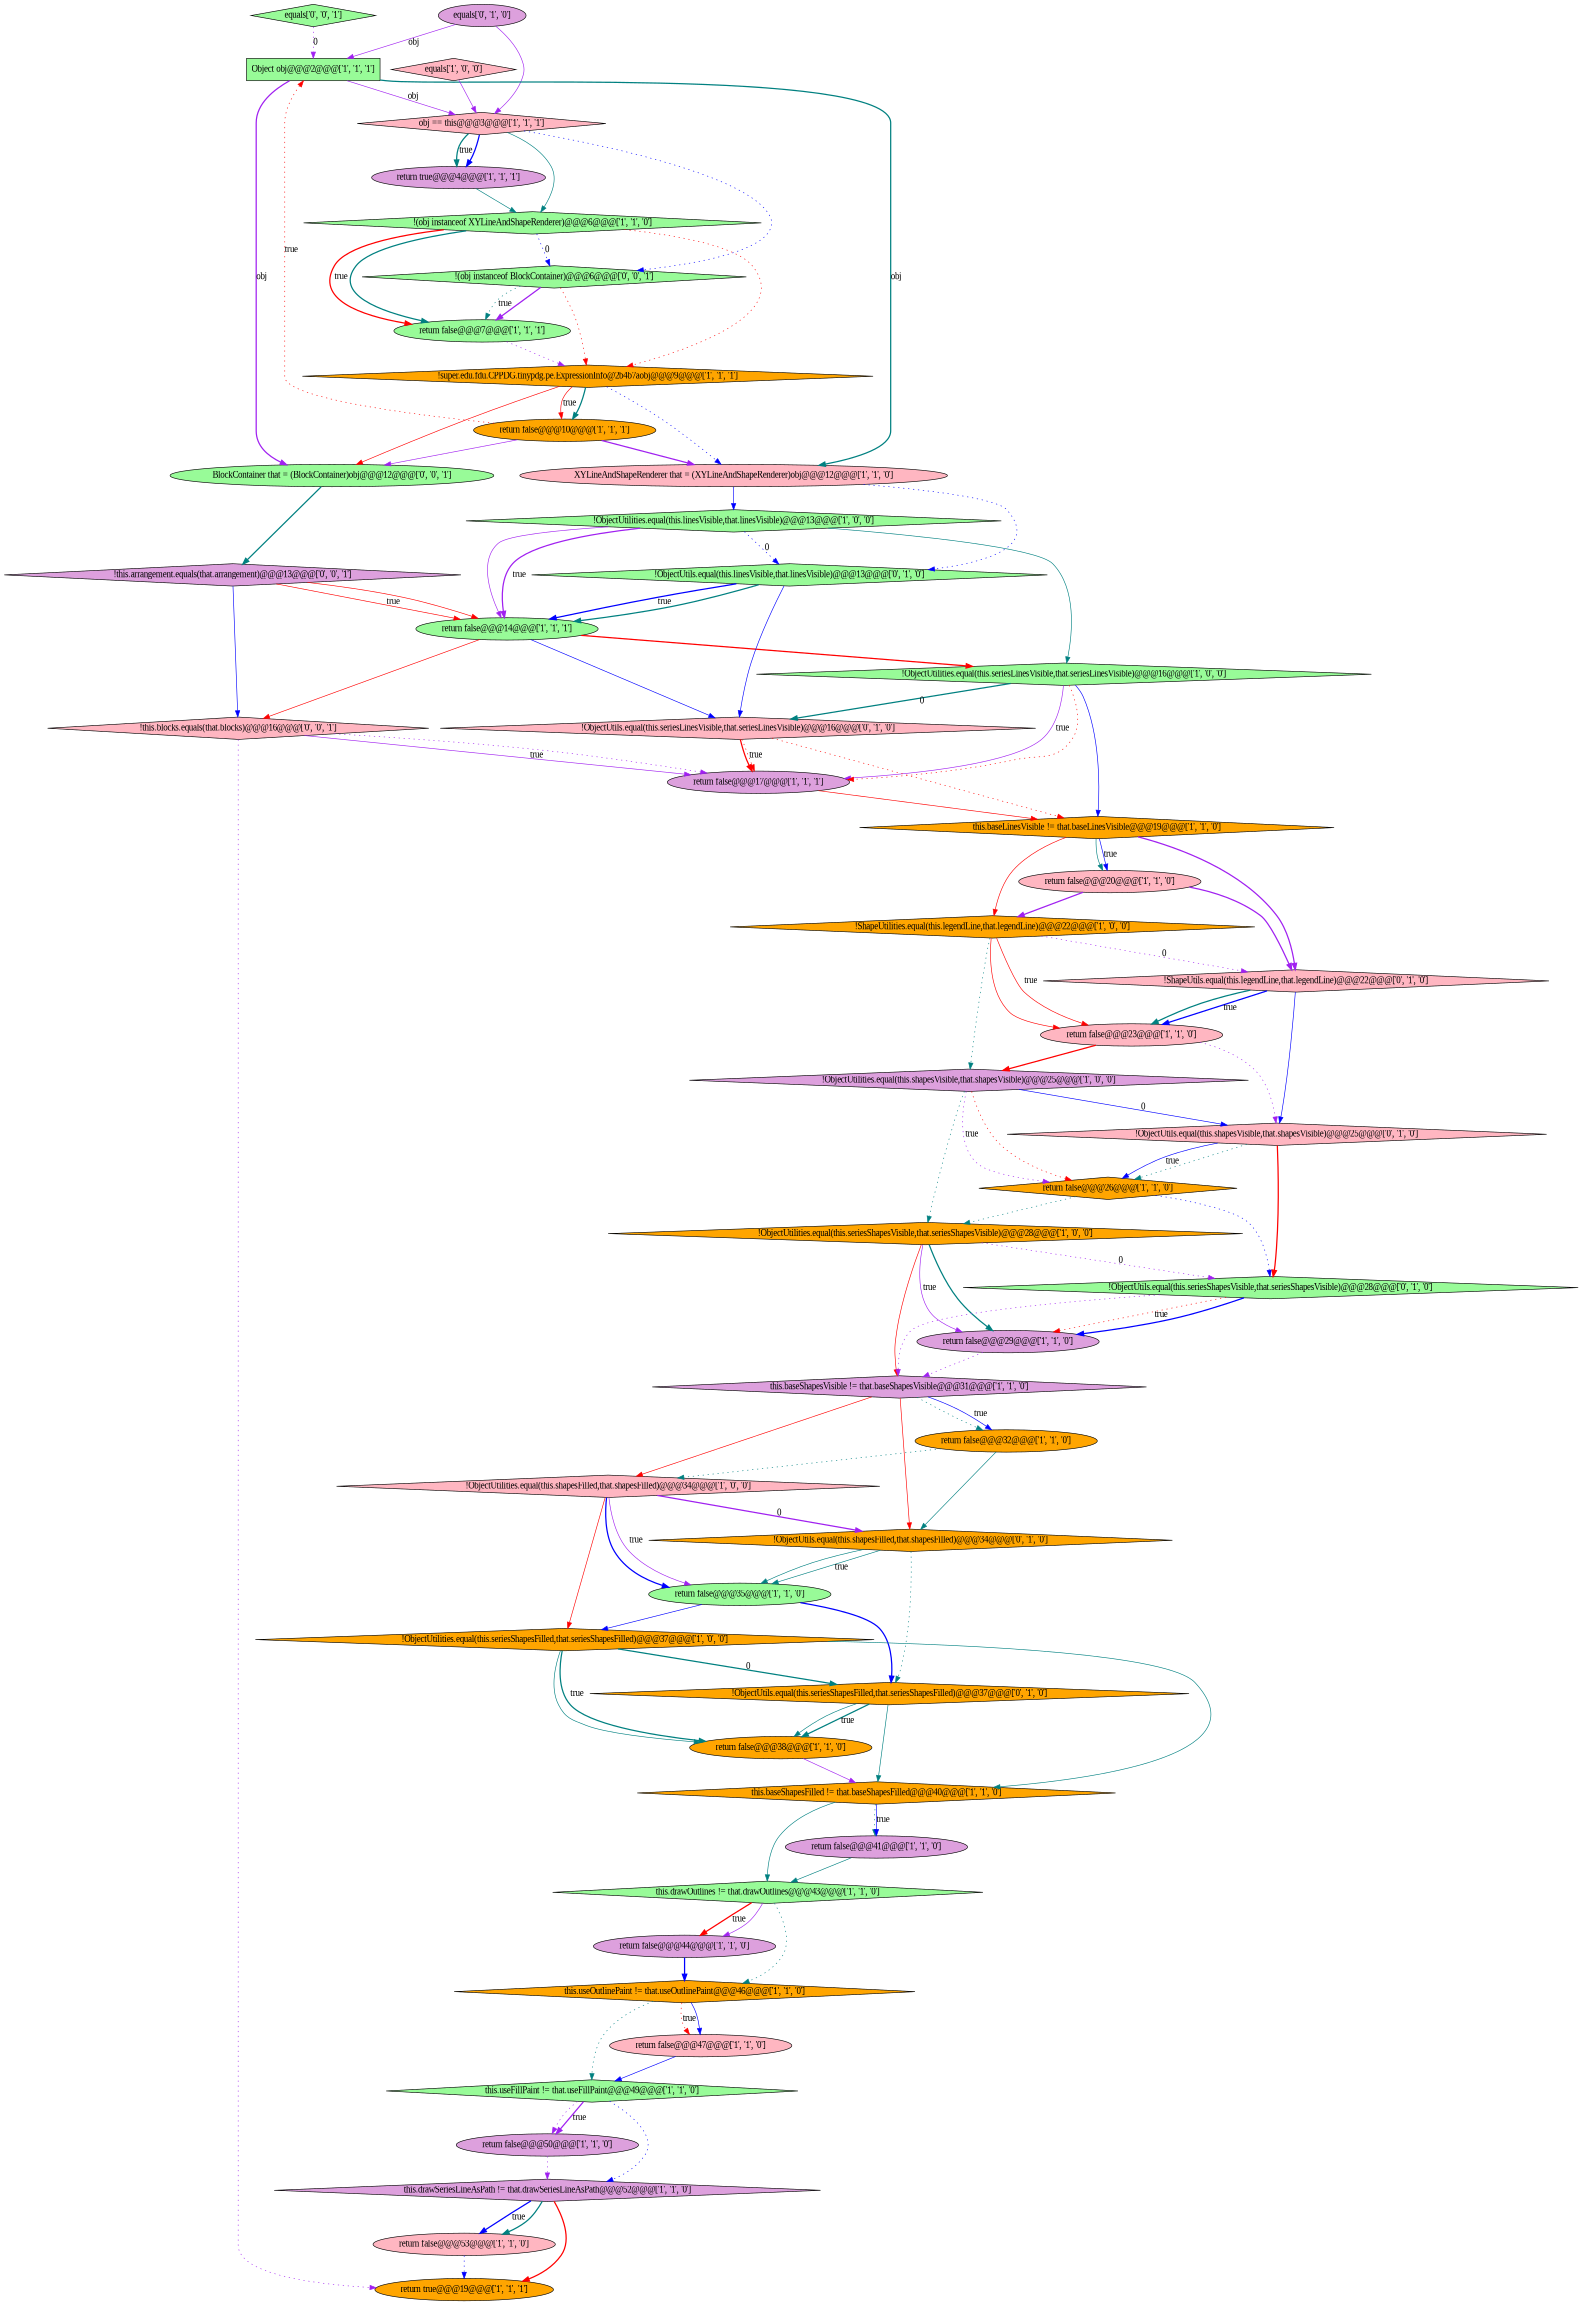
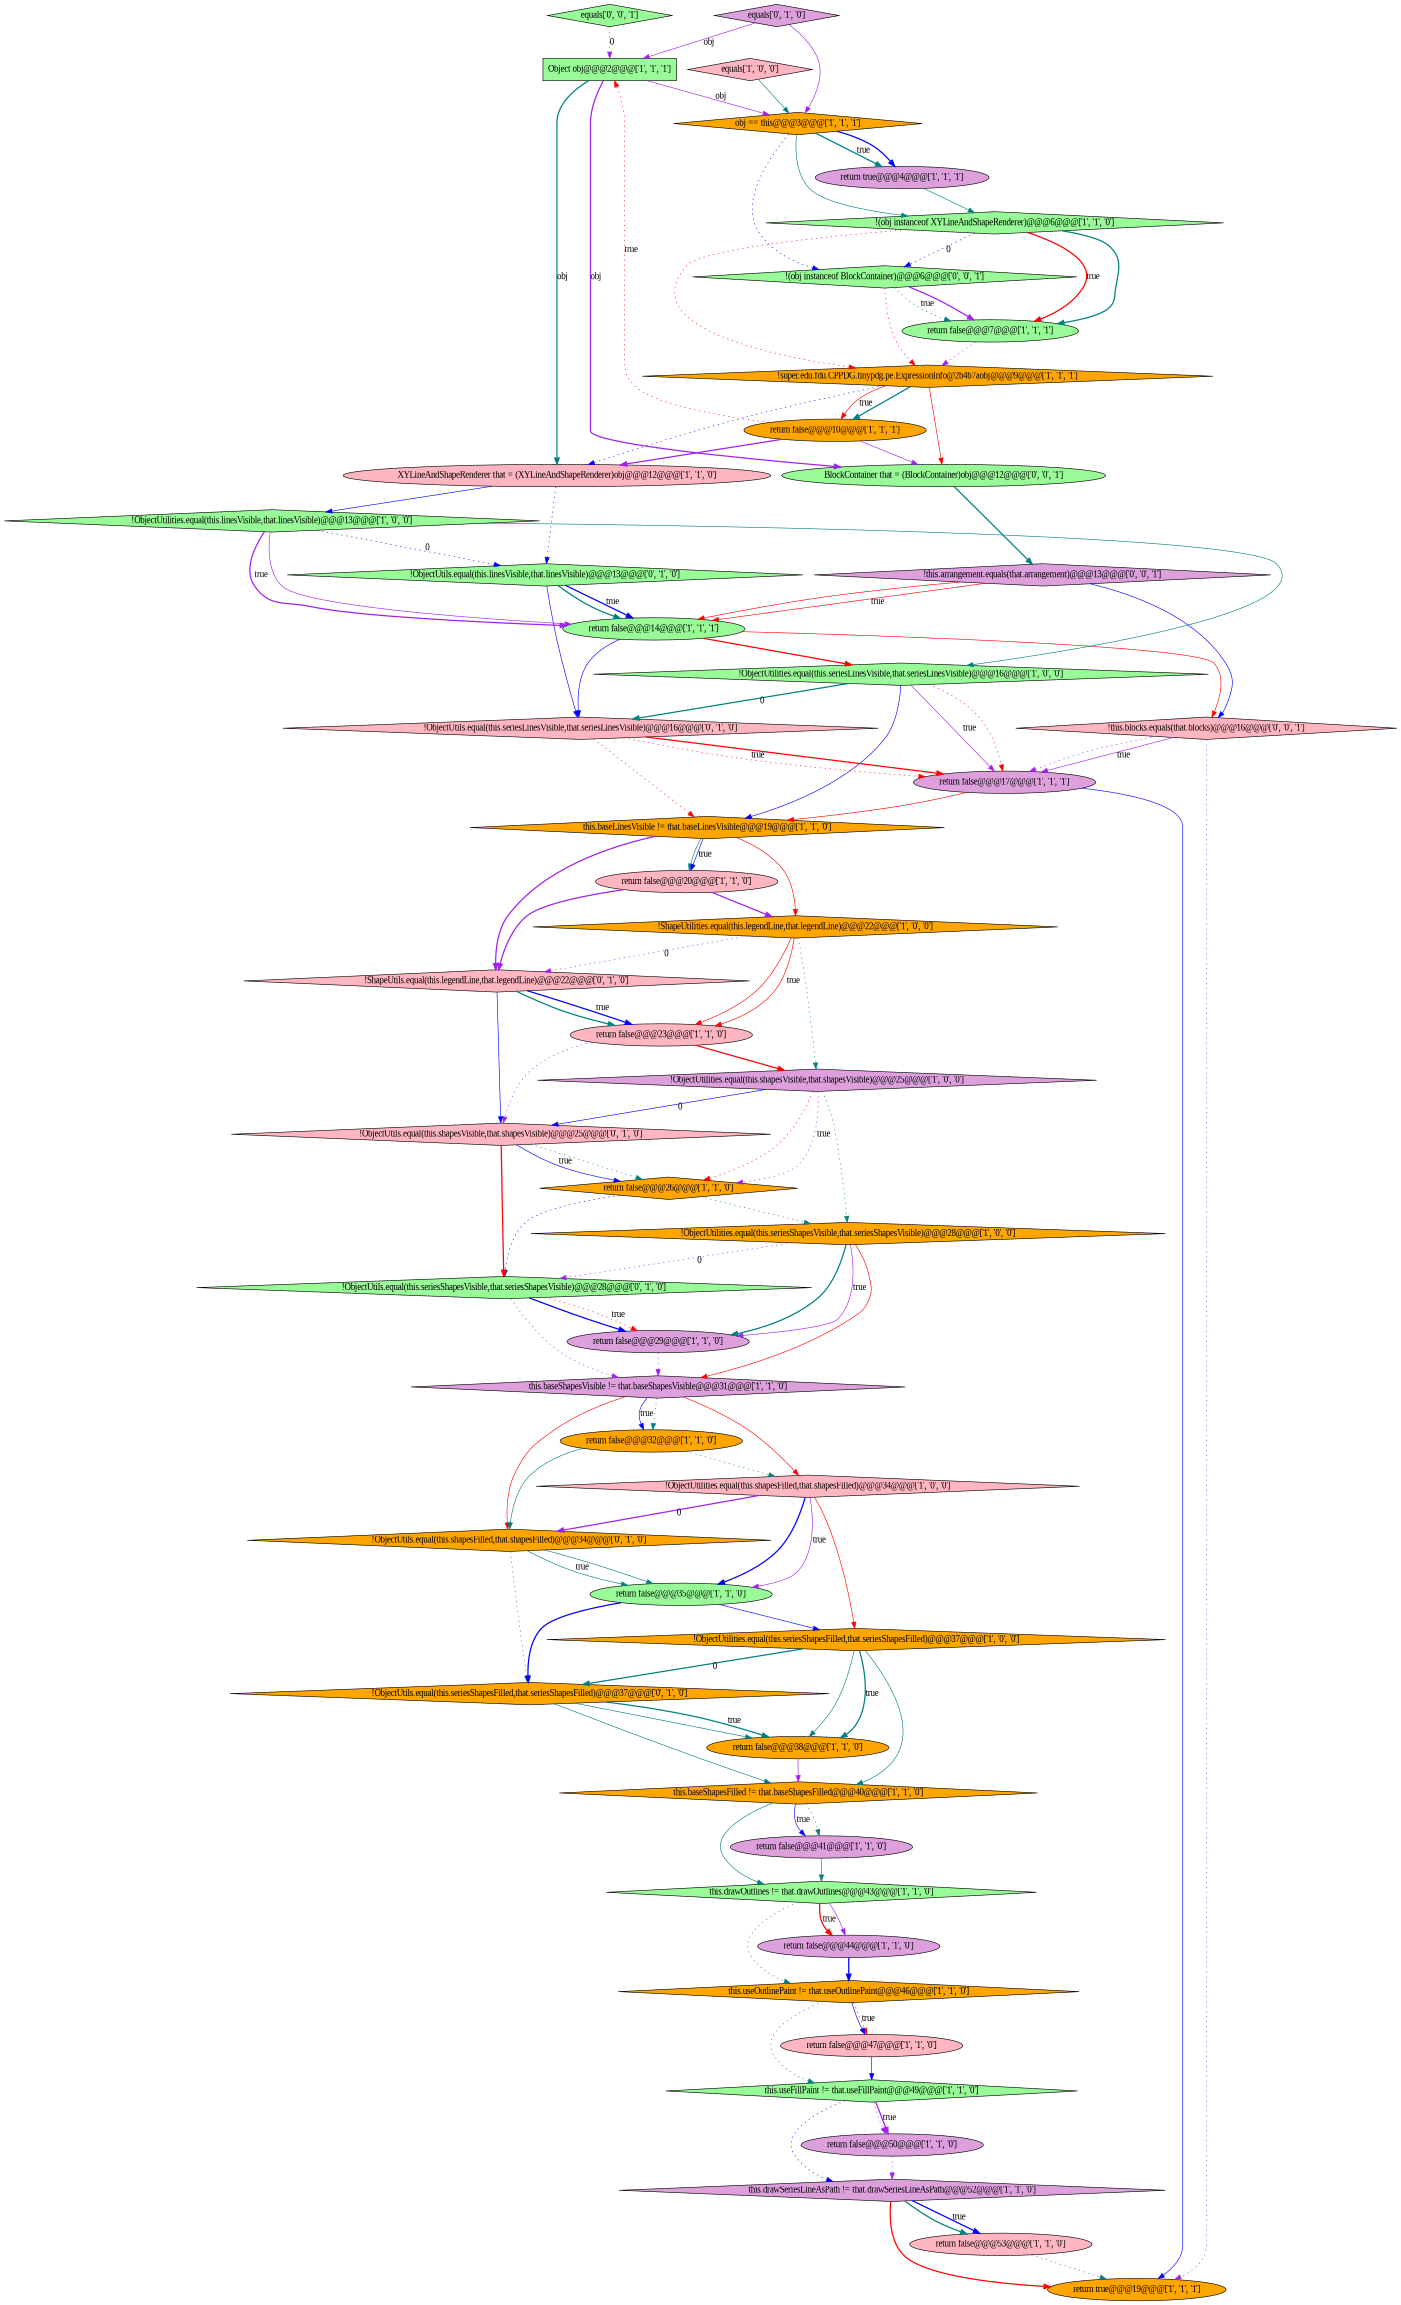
(482, 16) -> (777, 16)
(466, 94) -> (772, 94)
(482, 124) -> (798, 124)
none -> (1183, 1498)
(464, 2264) -> (1066, 2266)
